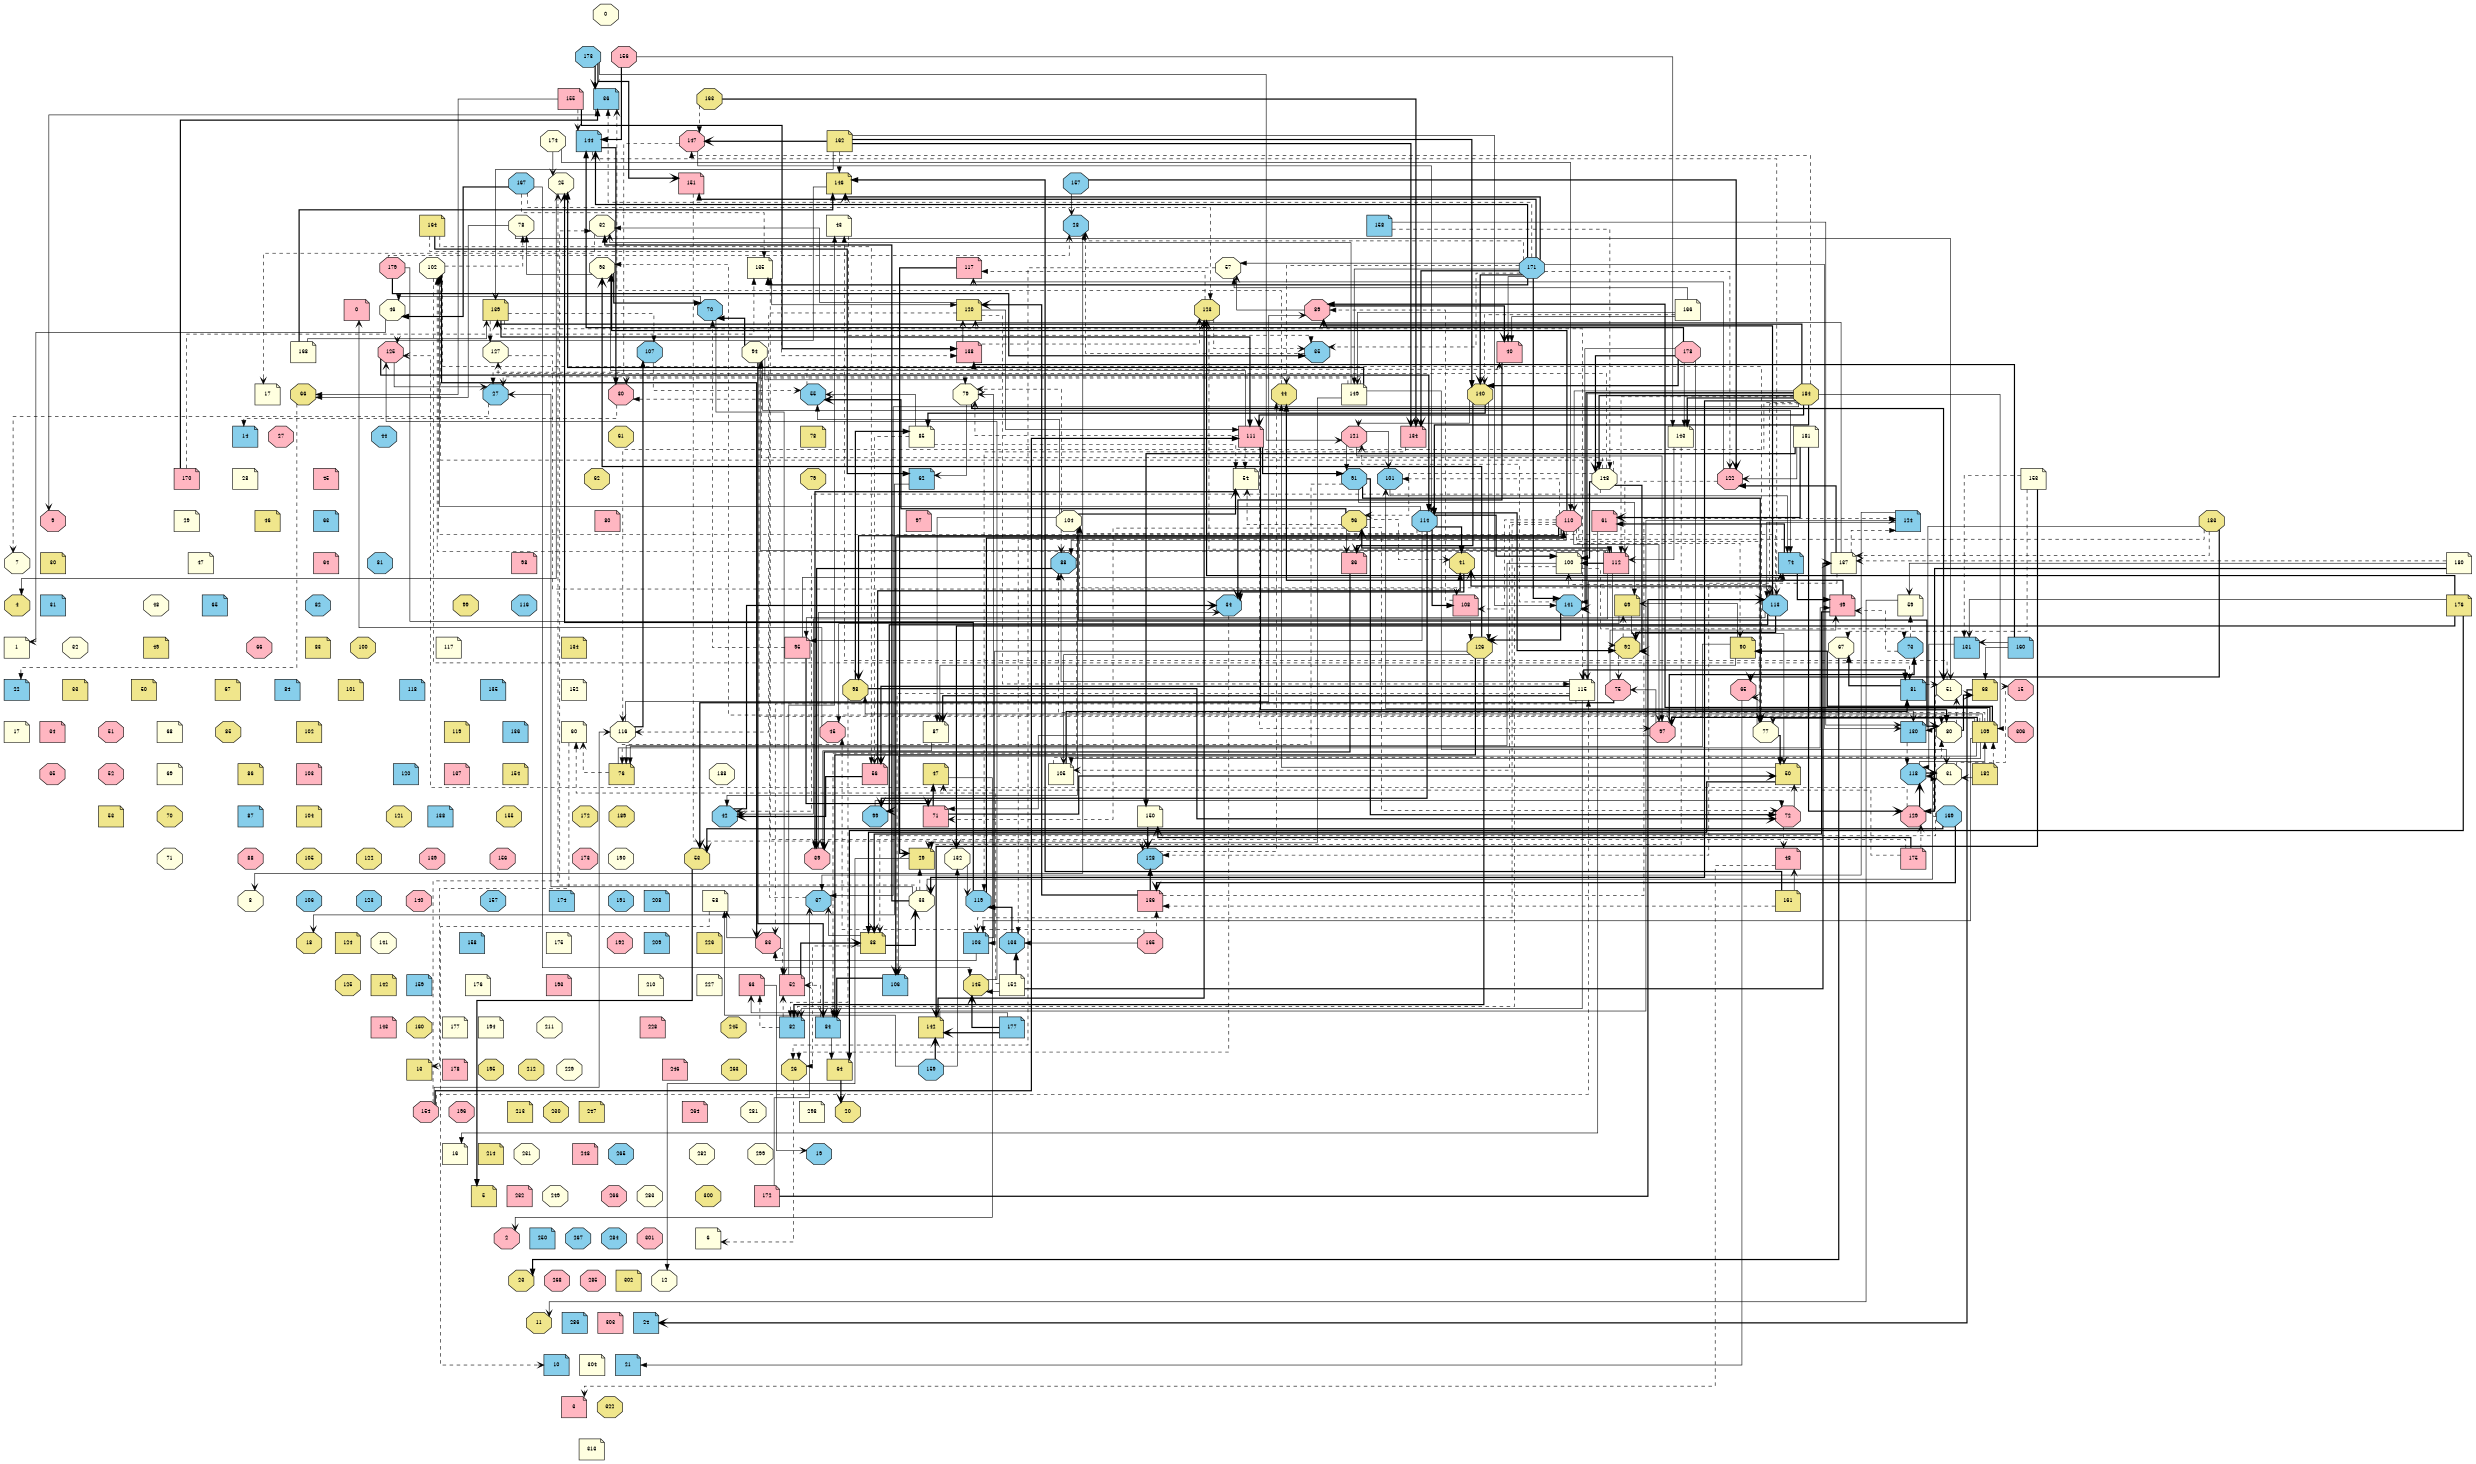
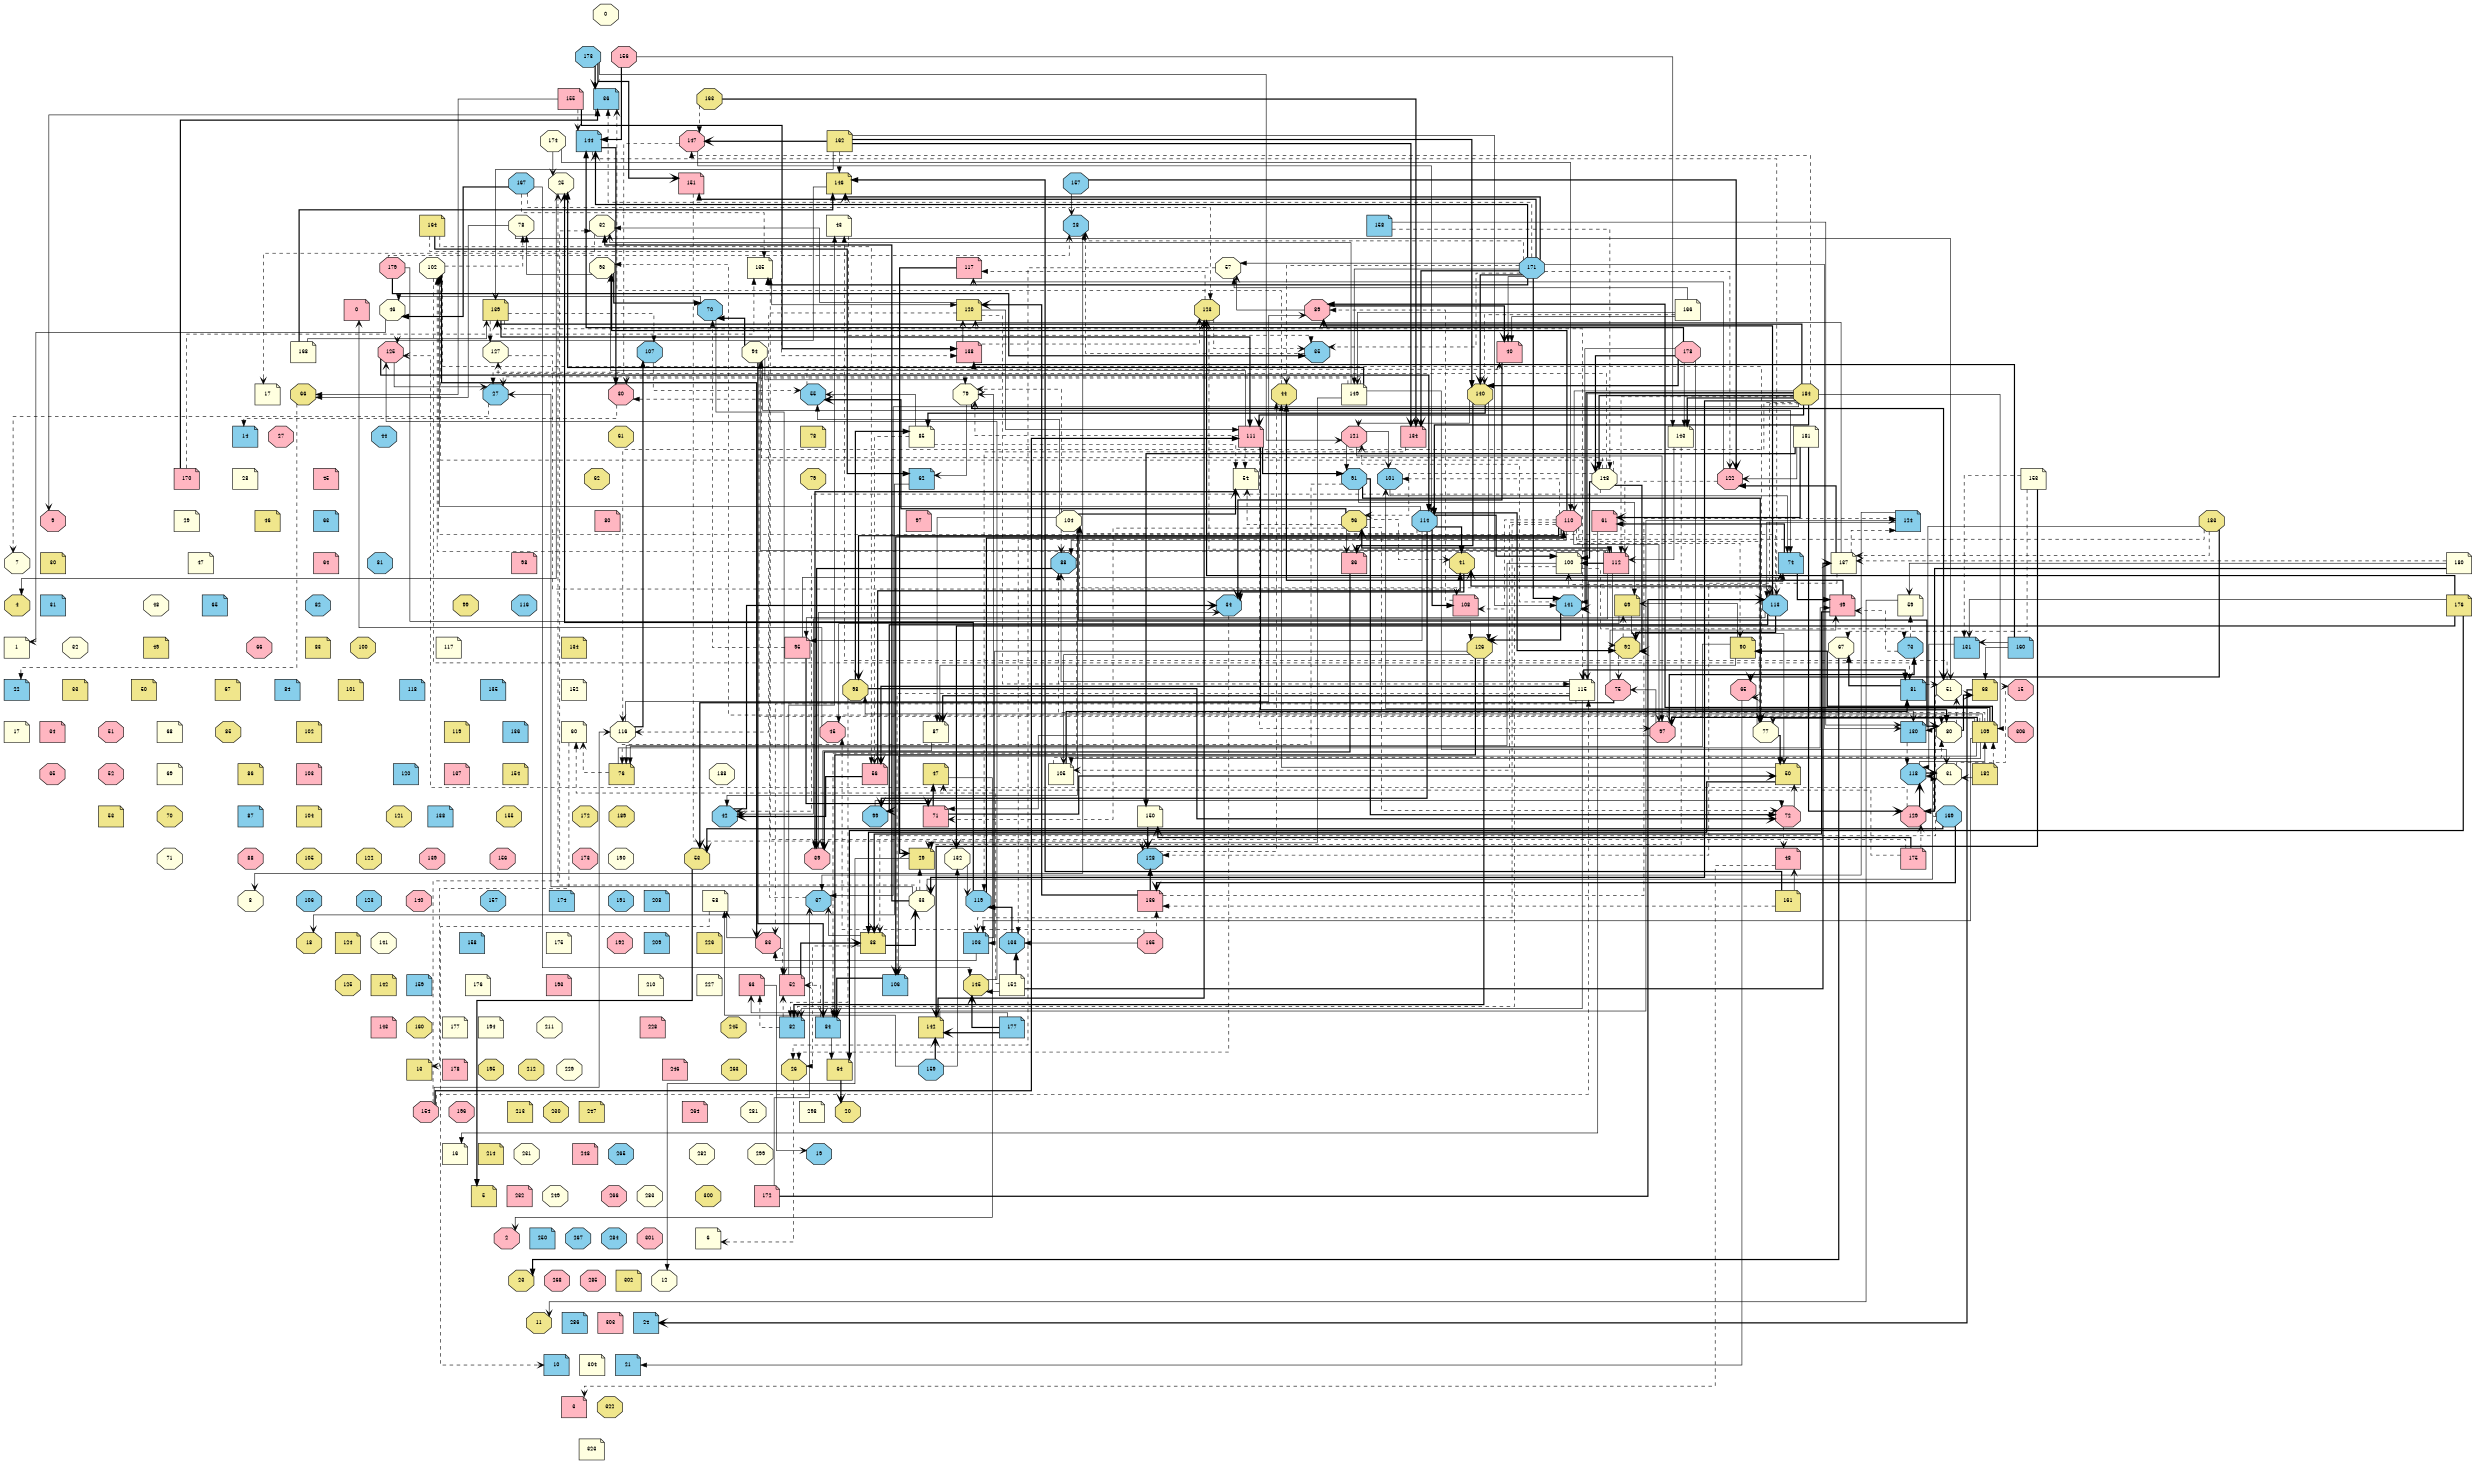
(1036, 467) -> none
(592, 1449) -> (592, 1449)
